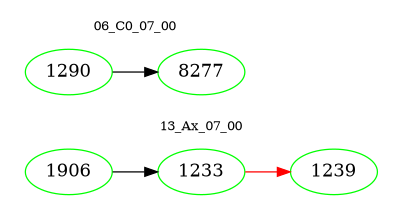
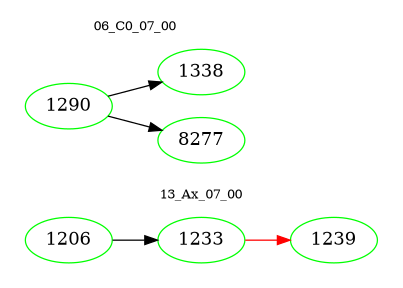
none -> (201, 72)
(69, 172) -> (69, 240)
